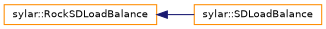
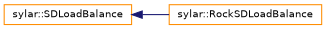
(181, 15) -> (156, 15)
